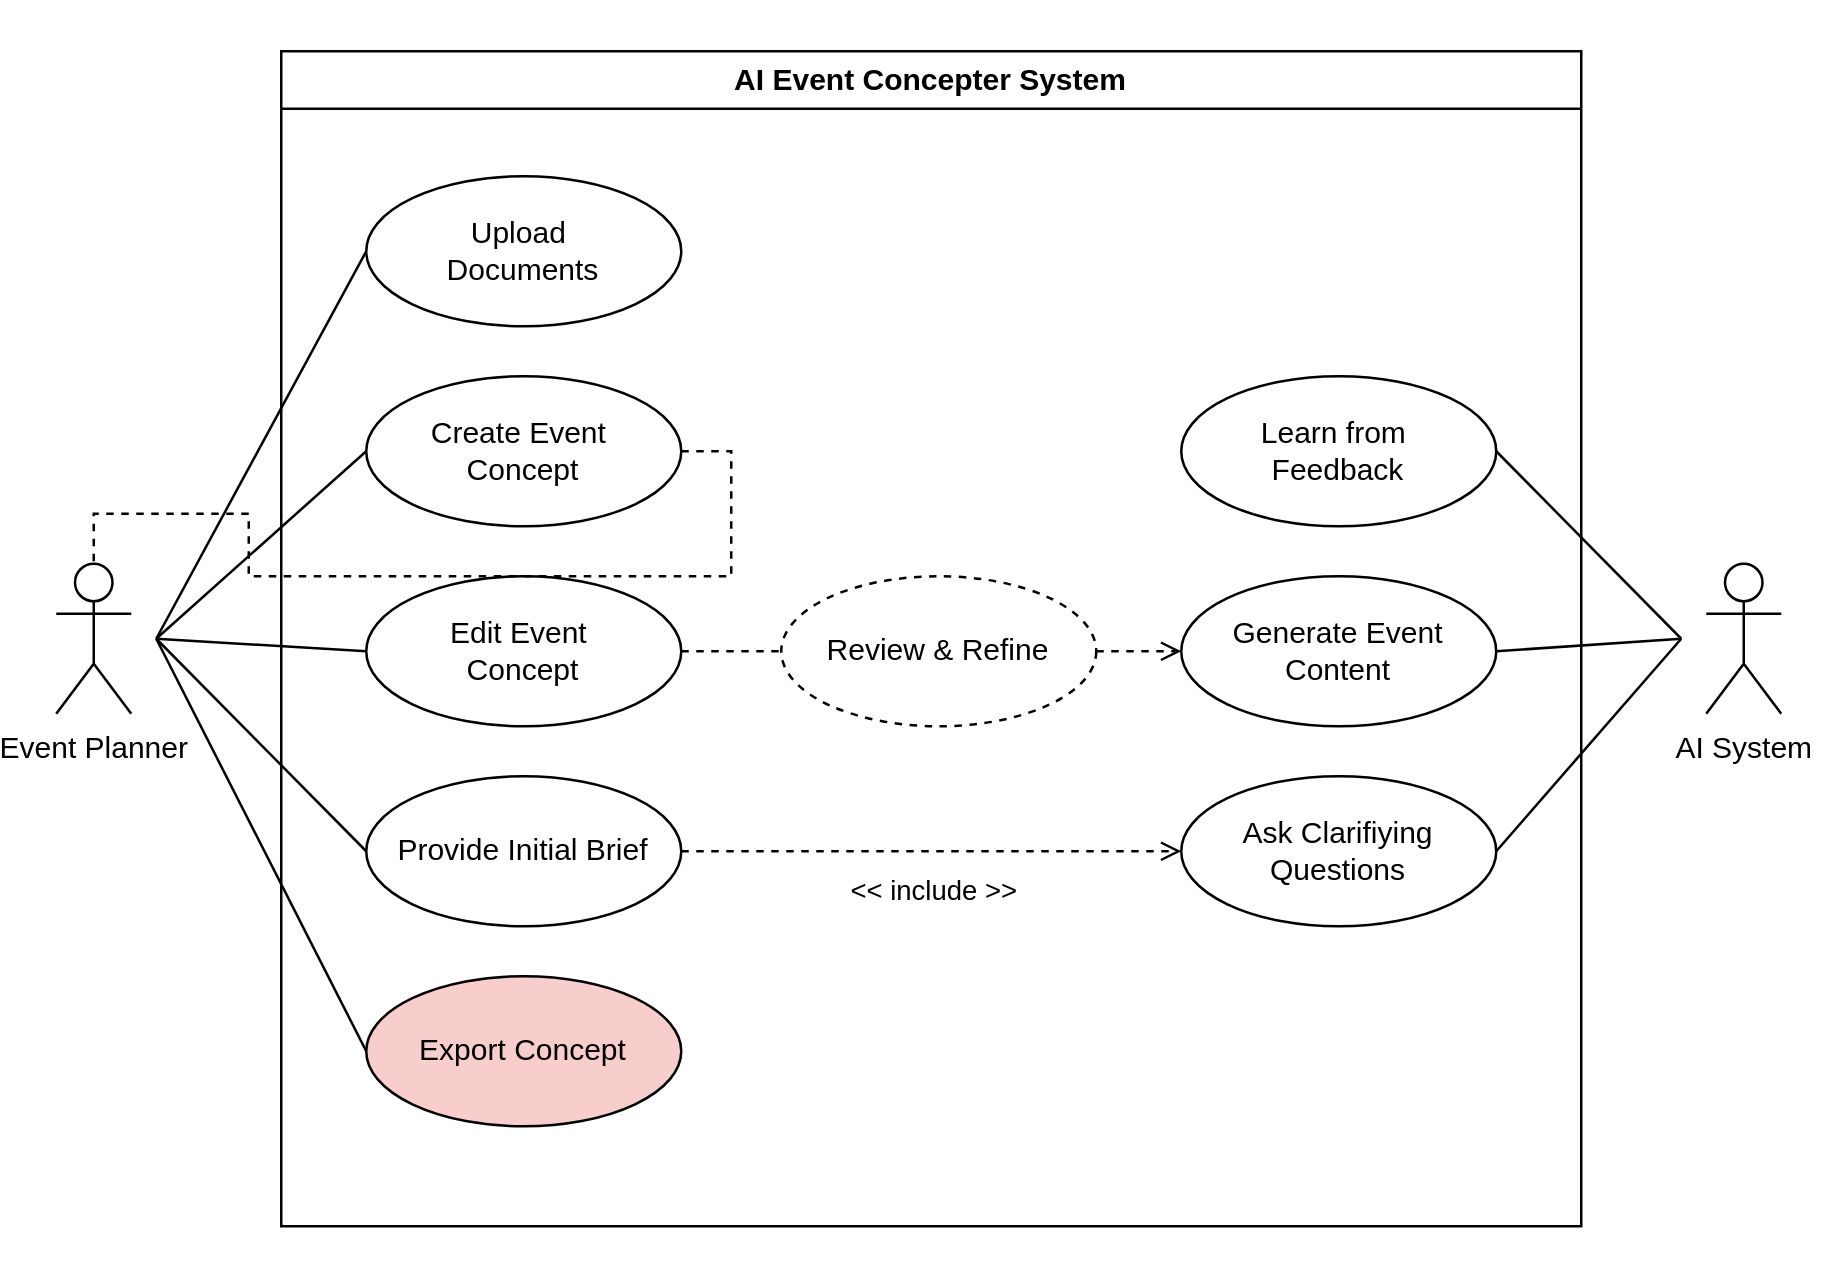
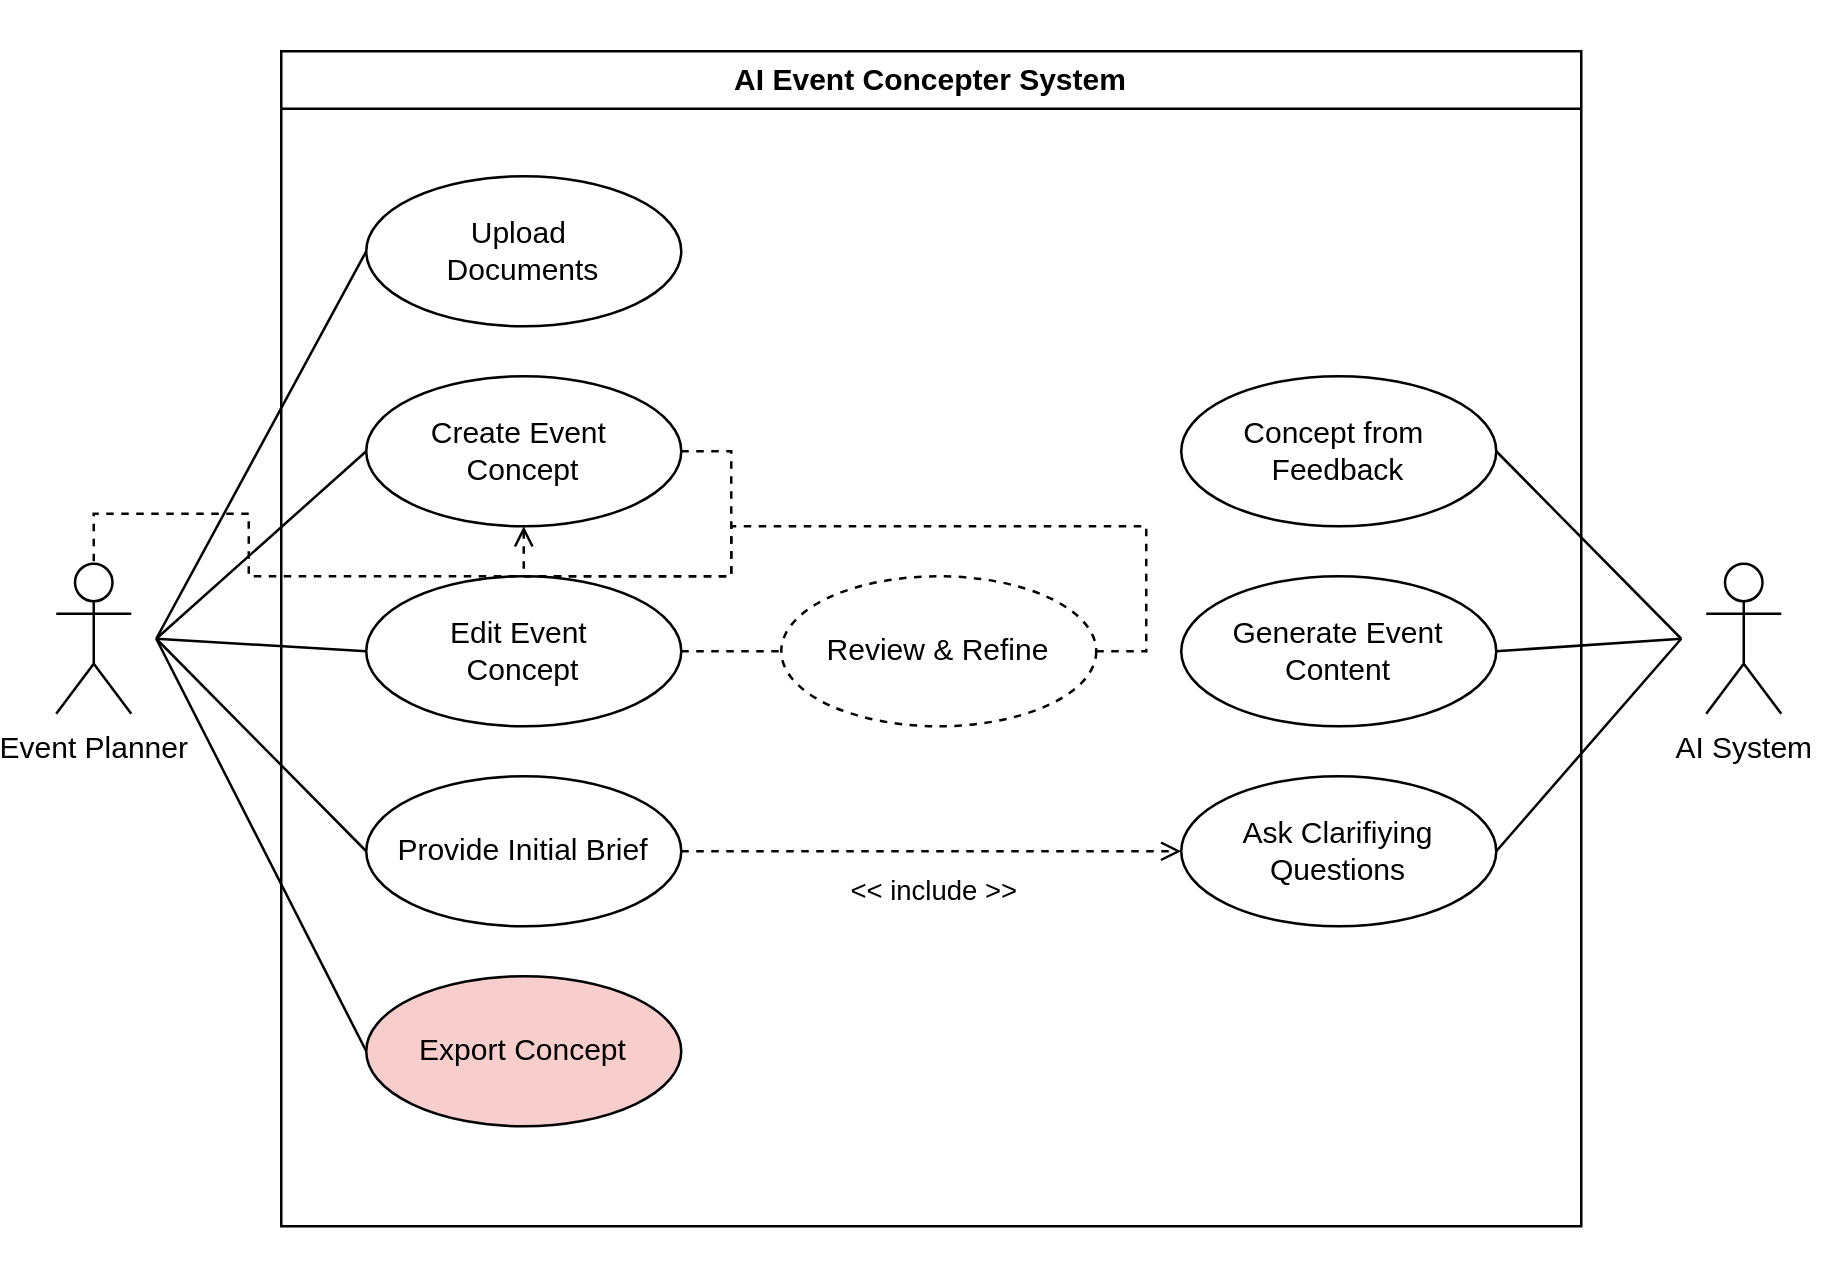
(1339, 451) -> (1339, 451)
(1160, 651) -> (1005, 526)
